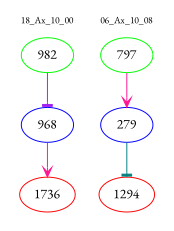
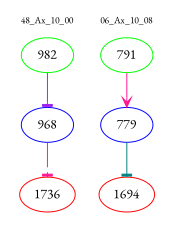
(47, 21) -> (47, 21)
(127, 55) -> (127, 55)
(127, 125) -> (127, 125)
(47, 155) -> (47, 155)
(127, 195) -> (127, 195)
